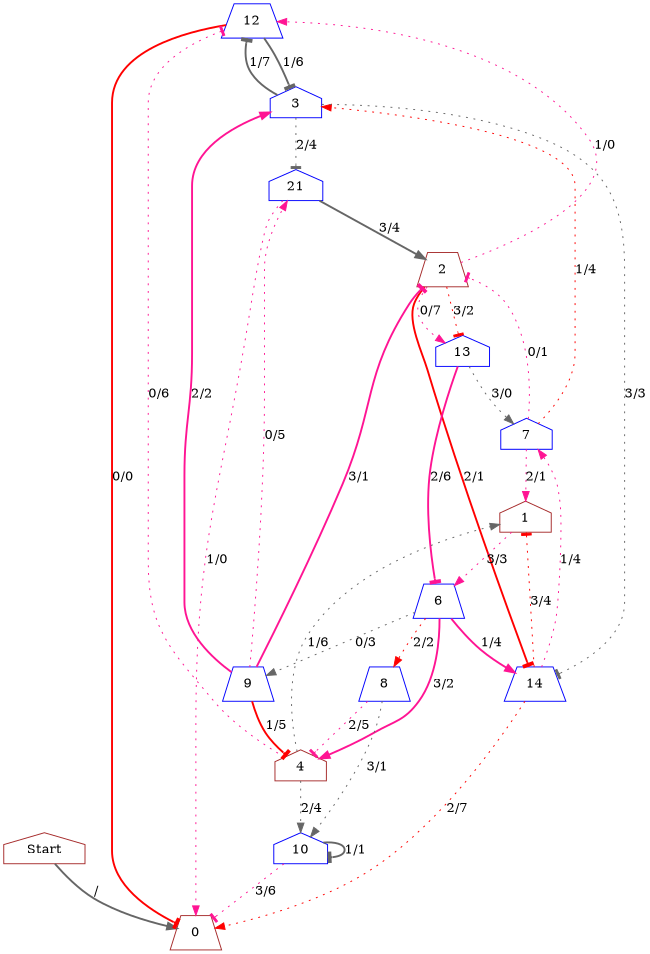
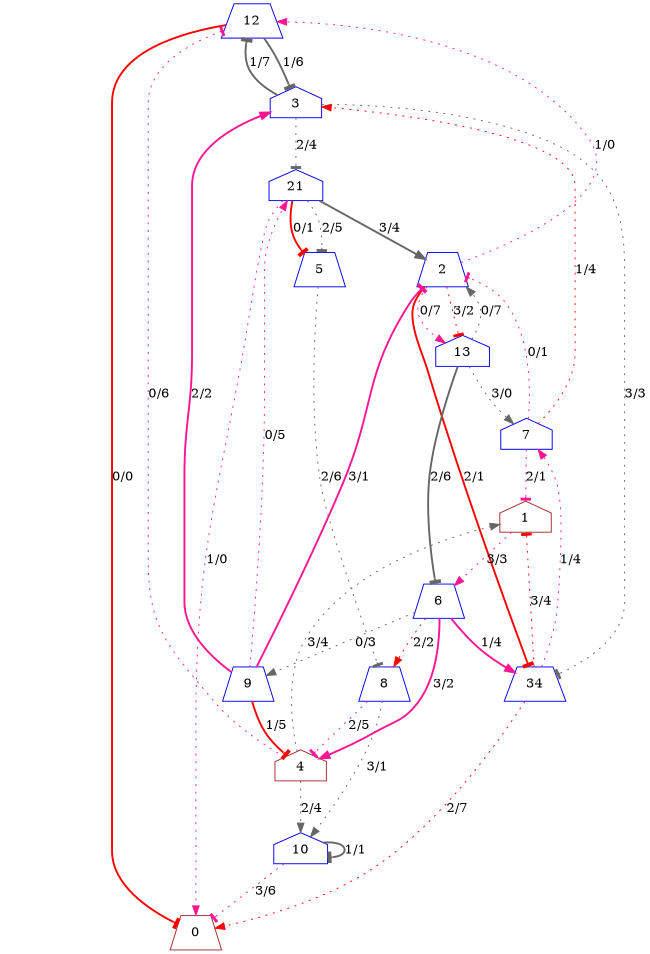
none -> (320, 270)
(443, 270) -> (443, 270)
none -> (481, 317)
(430, 471) -> (430, 471)
(526, 473) -> (526, 473)
(318, 643) -> (318, 643)
(535, 684) -> (535, 684)
(44, 850) -> none
